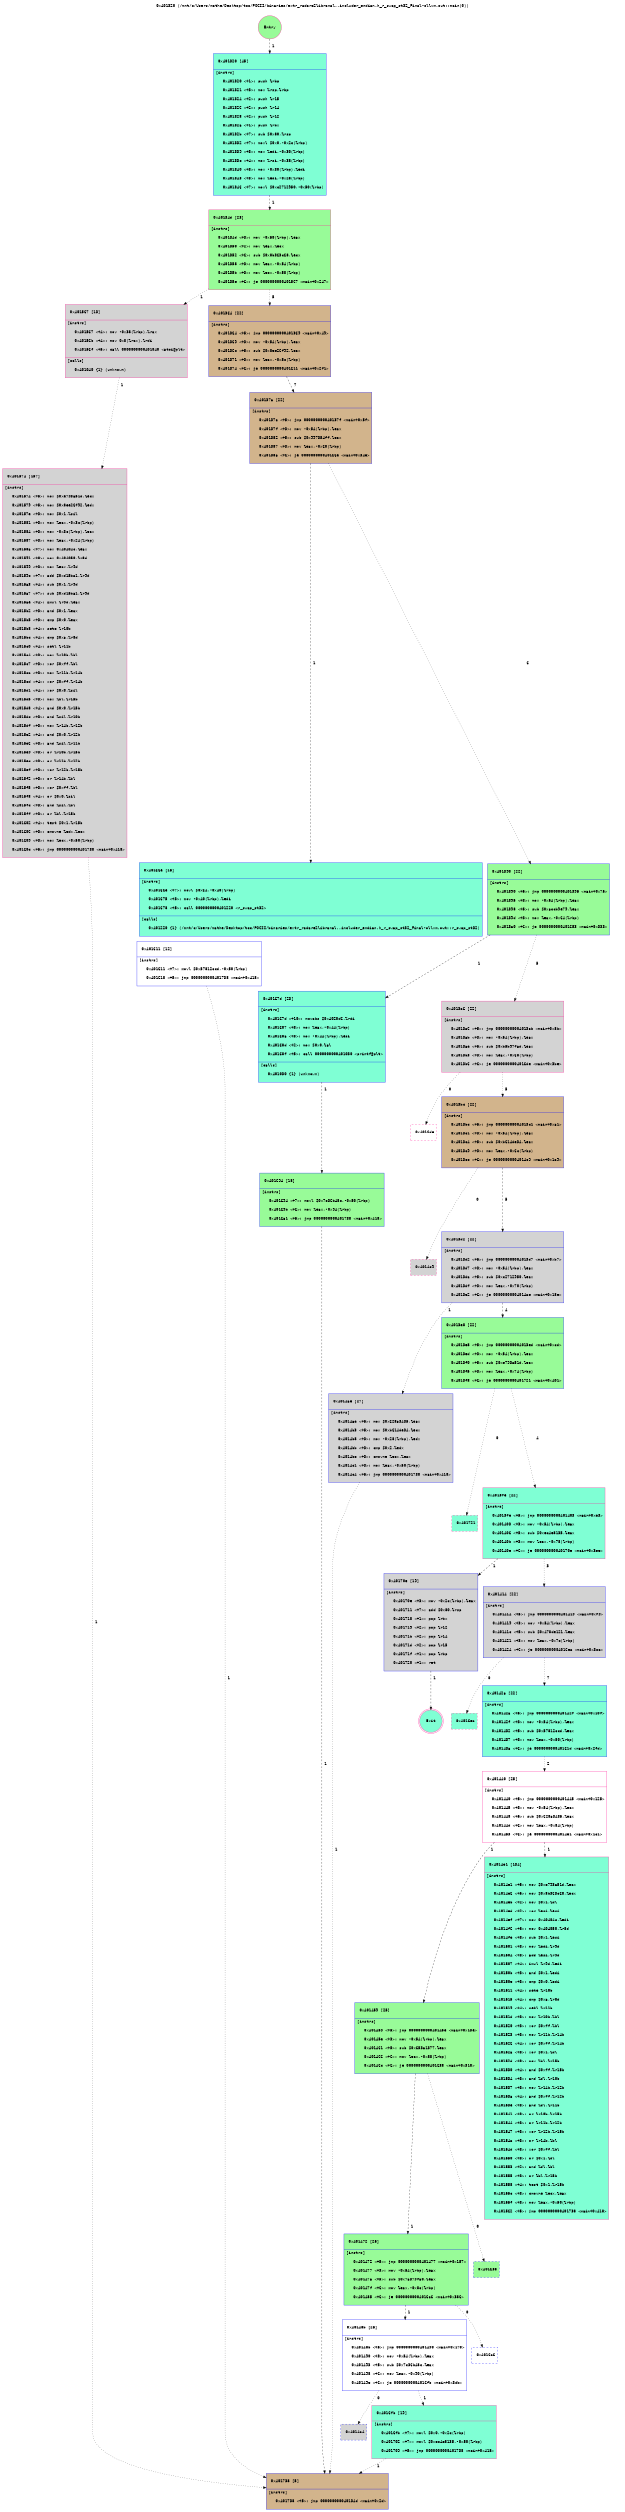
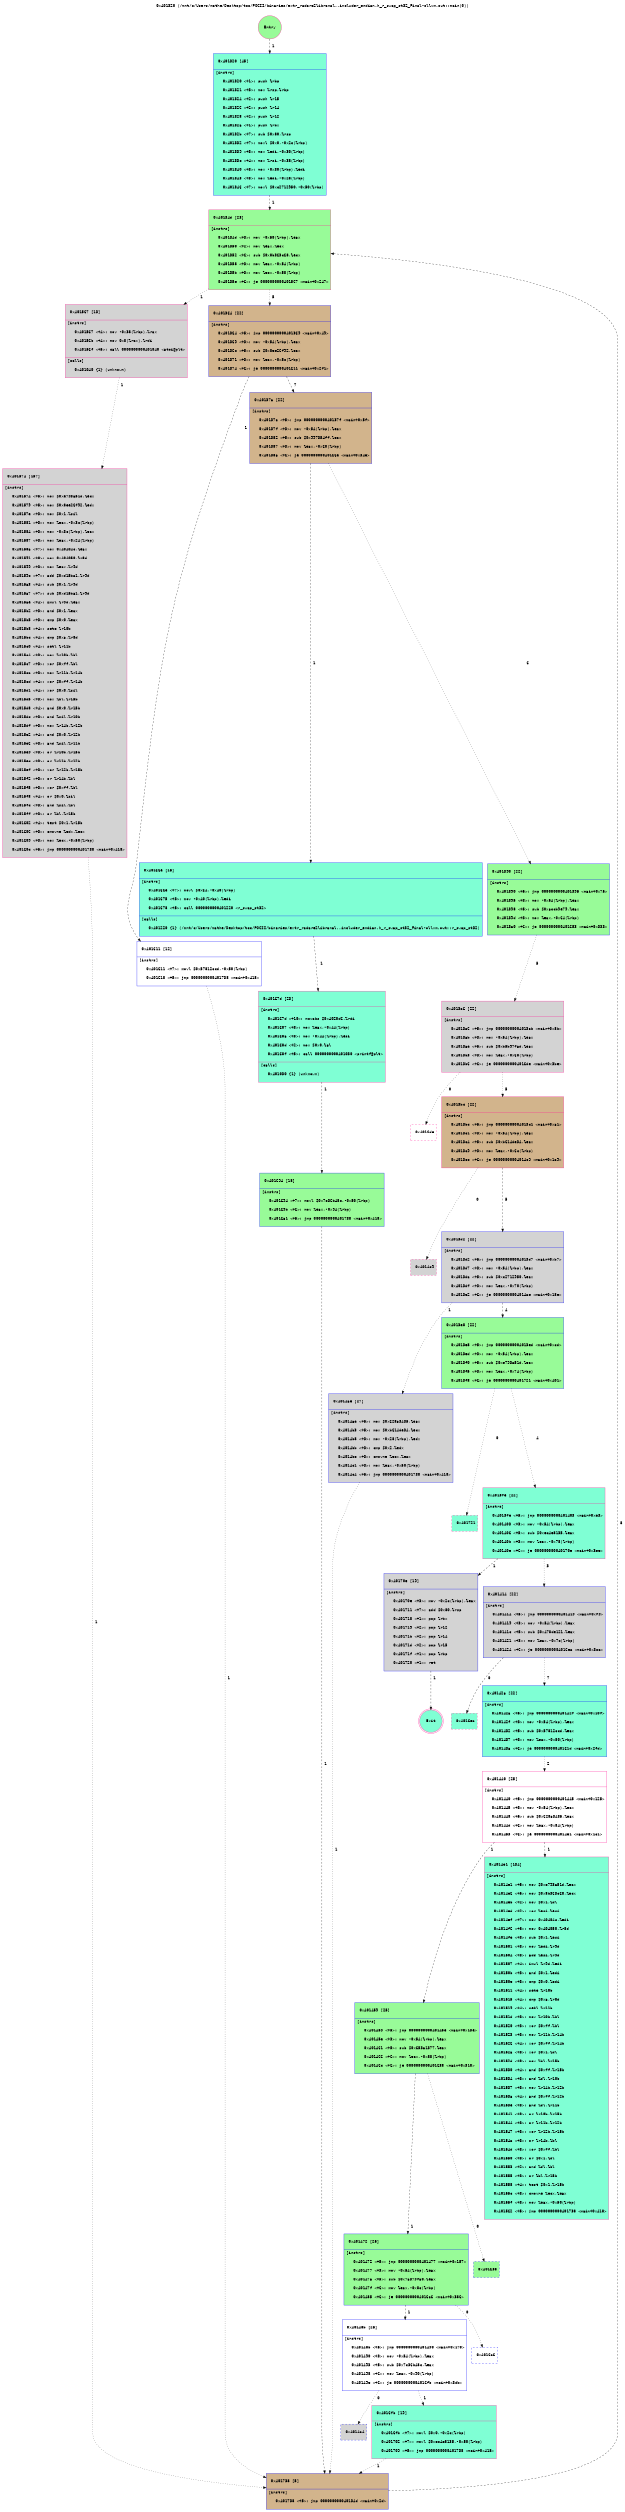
none -> (164, 654)
(439, 966) -> (316, 962)
(322, 1037) -> (322, 1037)
(503, 1132) -> (503, 1132)
none -> (618, 1356)
(482, 1682) -> (482, 1682)
